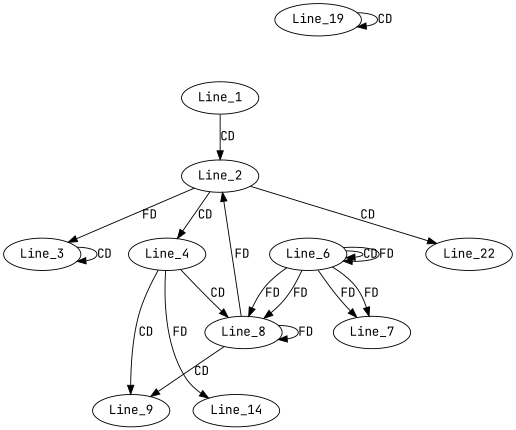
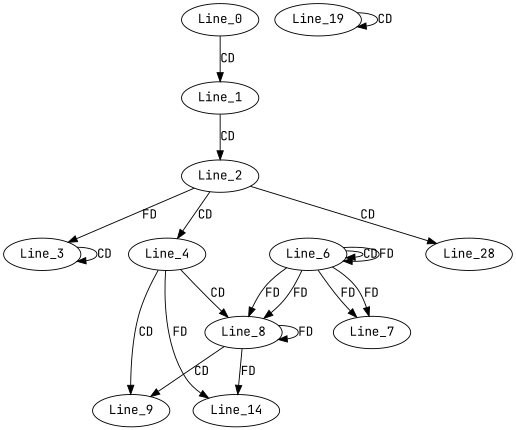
none -> (220, 20)
(469, 254) -> (469, 254)
(233, 259) -> (240, 367)
